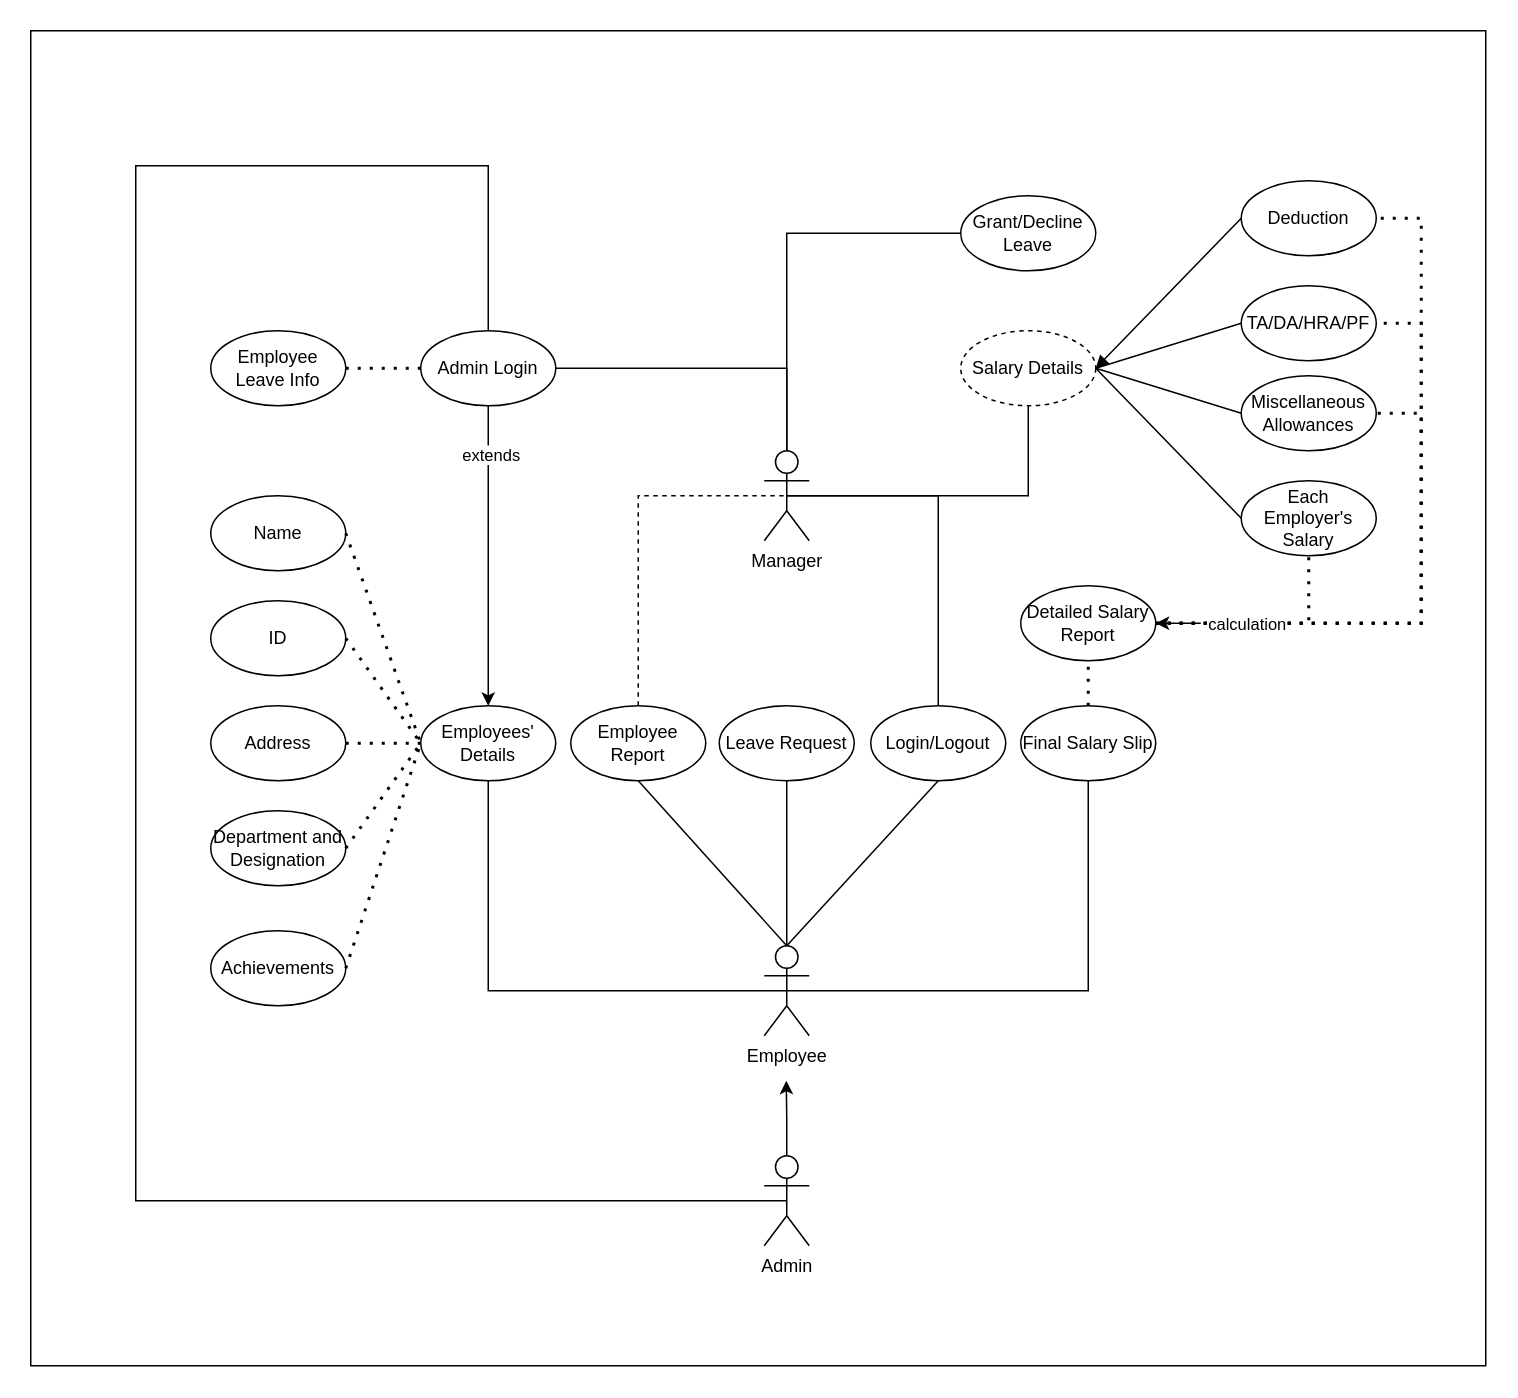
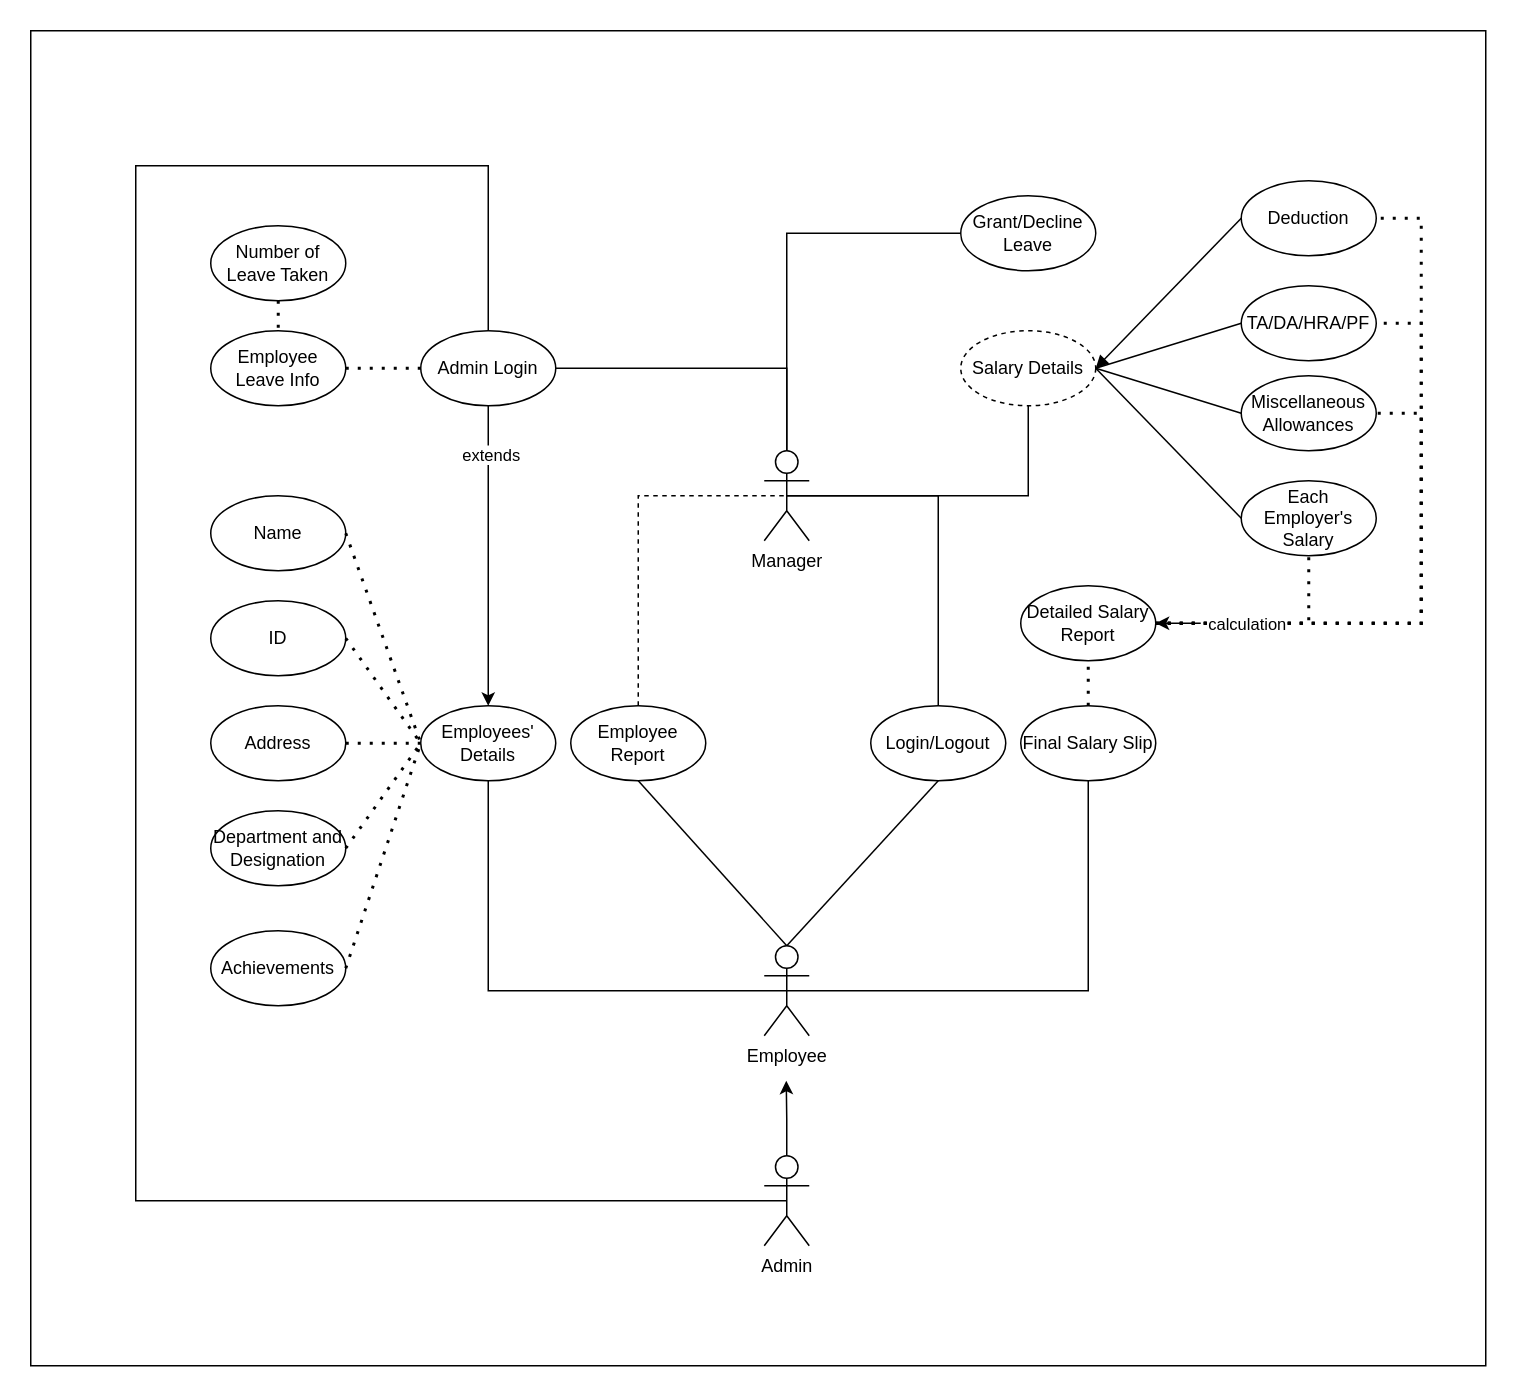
none -> (278, 263)
none -> (278, 315)
(787, 743) -> none
(787, 861) -> none
